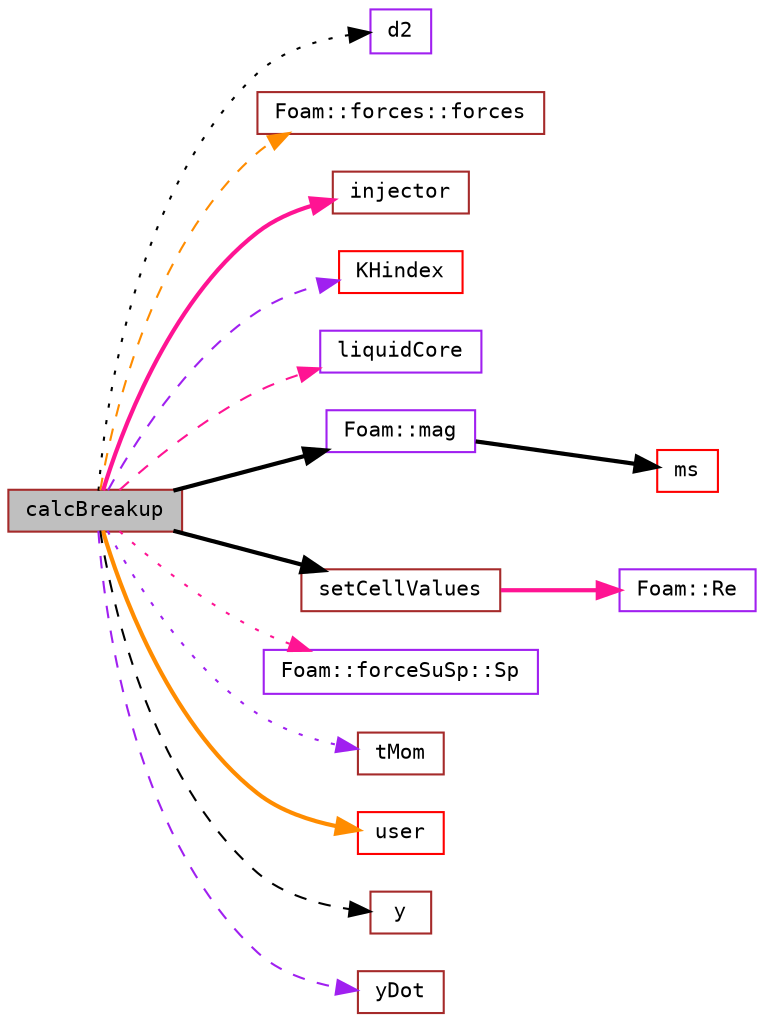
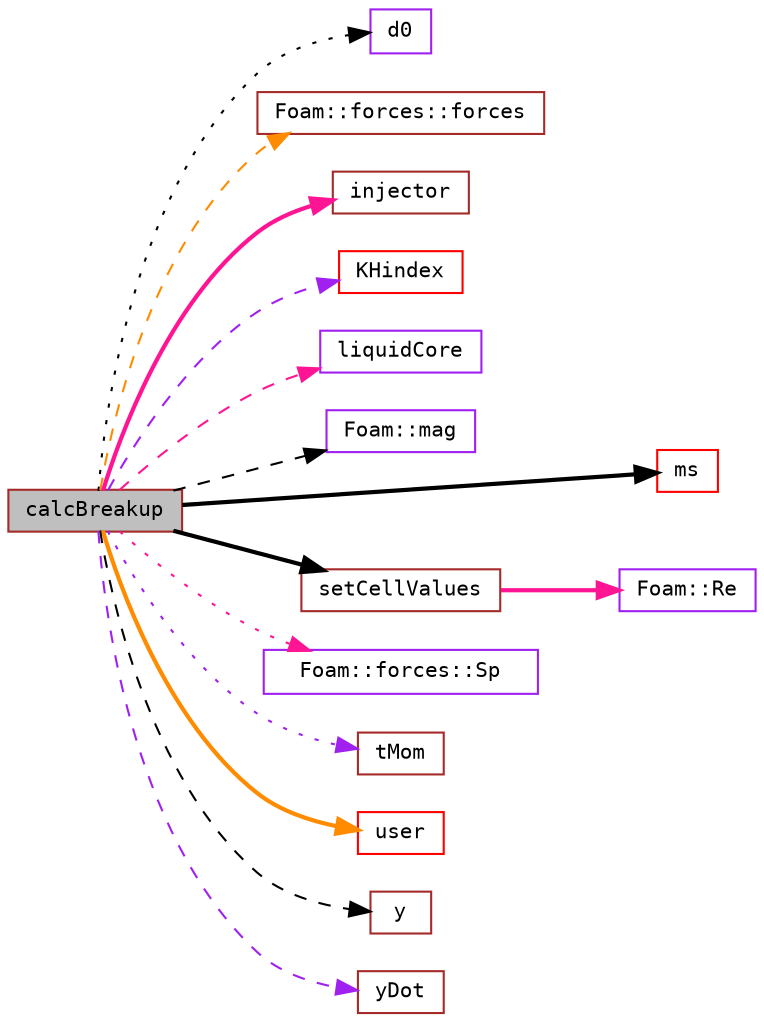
(401, 31) -> (401, 31)
(556, 453) -> (409, 490)
(239, 473) -> (239, 473)
(401, 672) -> (401, 672)
